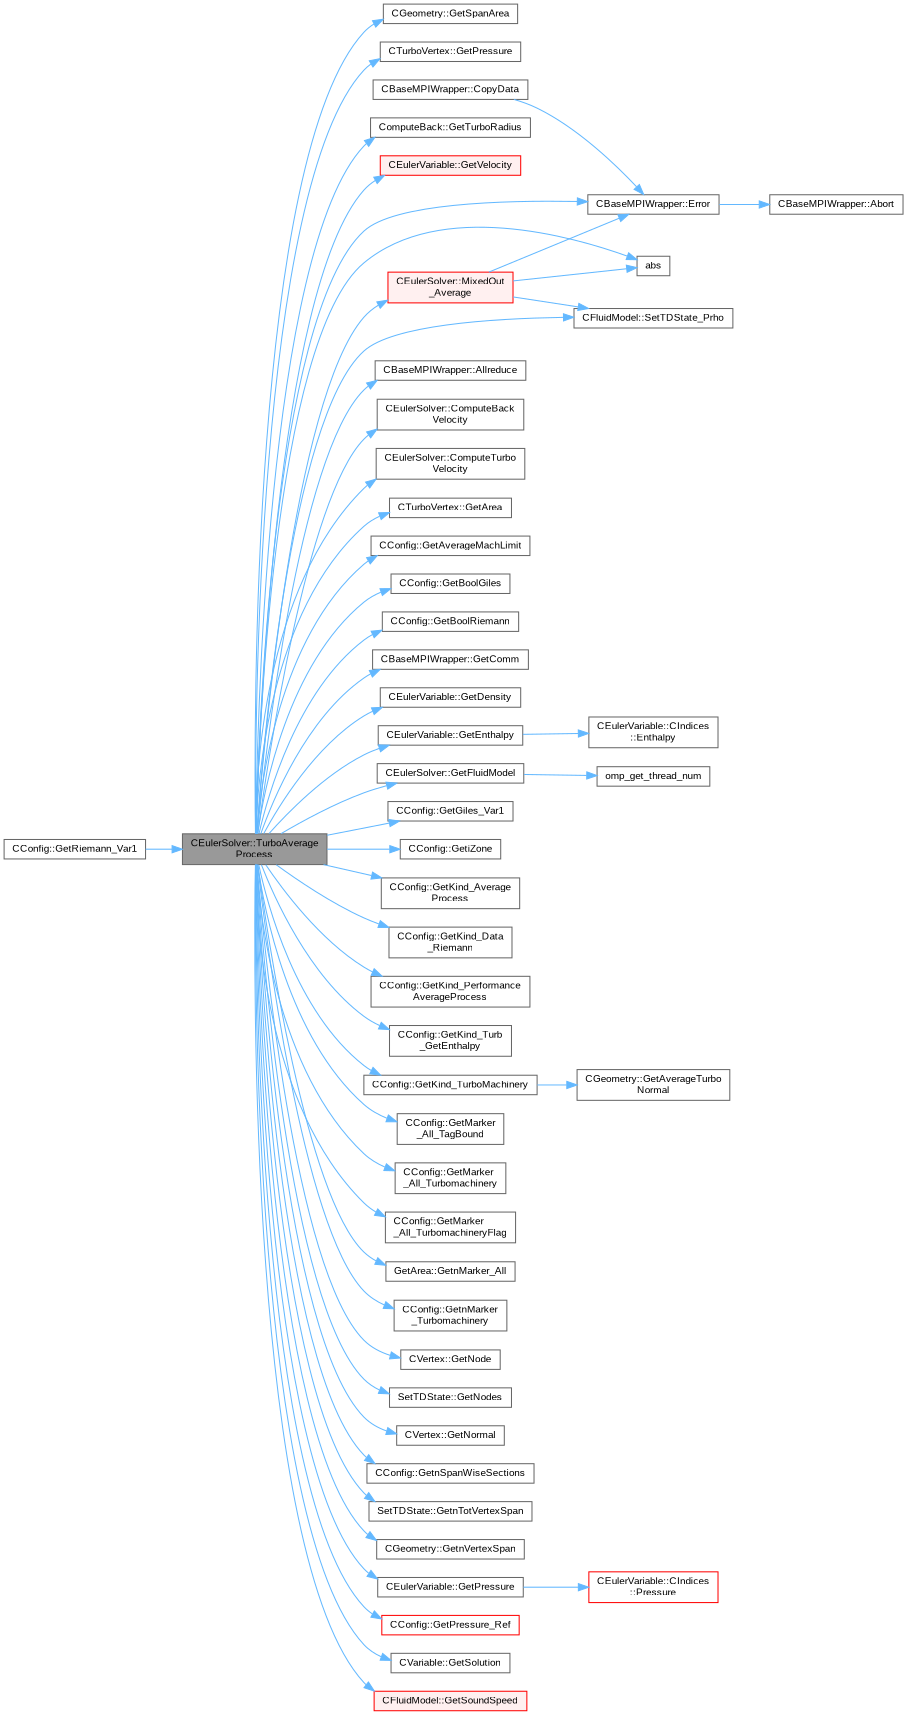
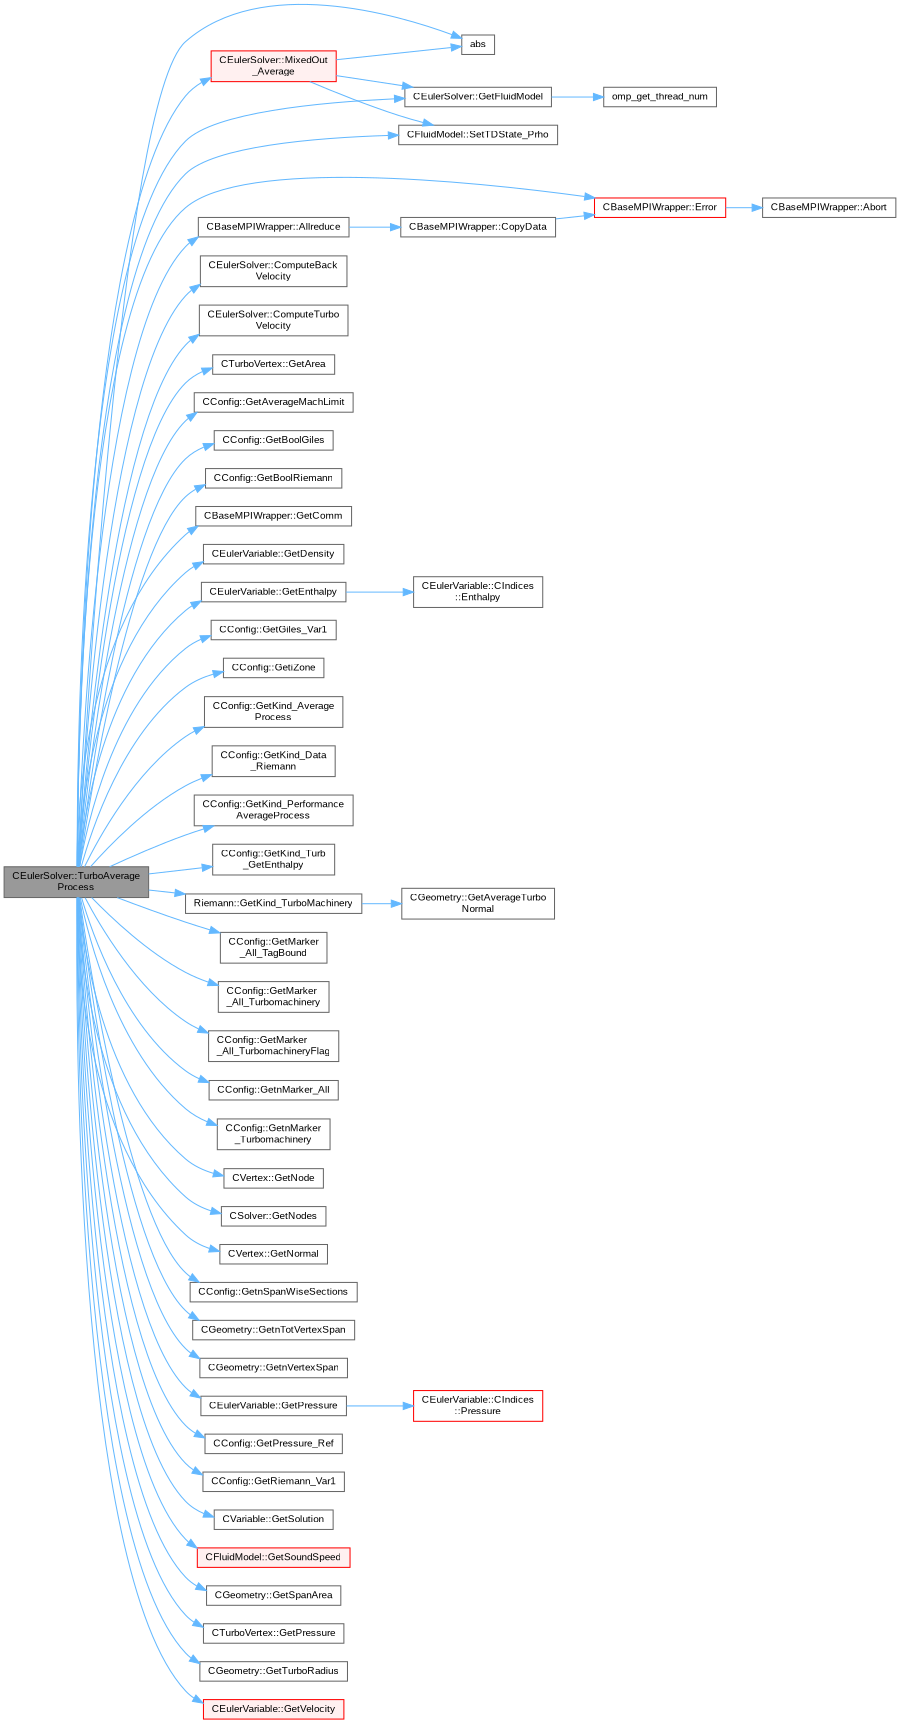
(450, 128) -> (274, 1671)
(653, 204) -> (660, 208)
none -> (370, 227)
(554, 245) -> (369, 81)
(159, 849) -> (119, 1280)
(450, 1085) -> (274, 904)
(450, 1272) -> (274, 1090)
(450, 1398) -> (274, 1216)
(450, 1511) -> (274, 1330)
(450, 1625) -> (274, 1444)
